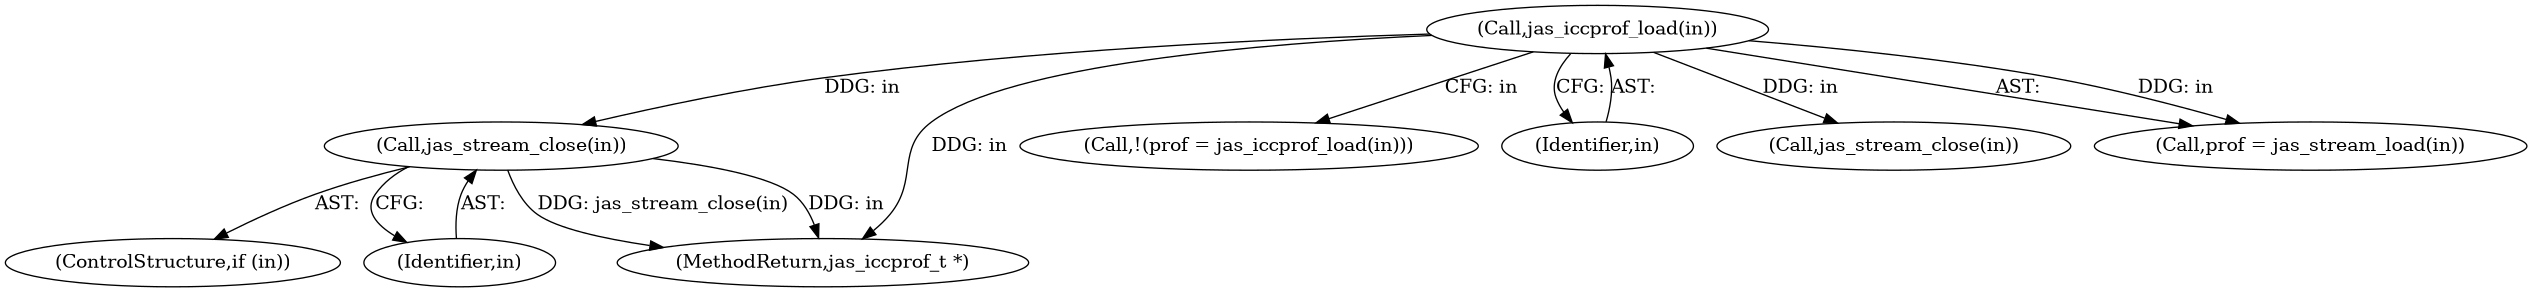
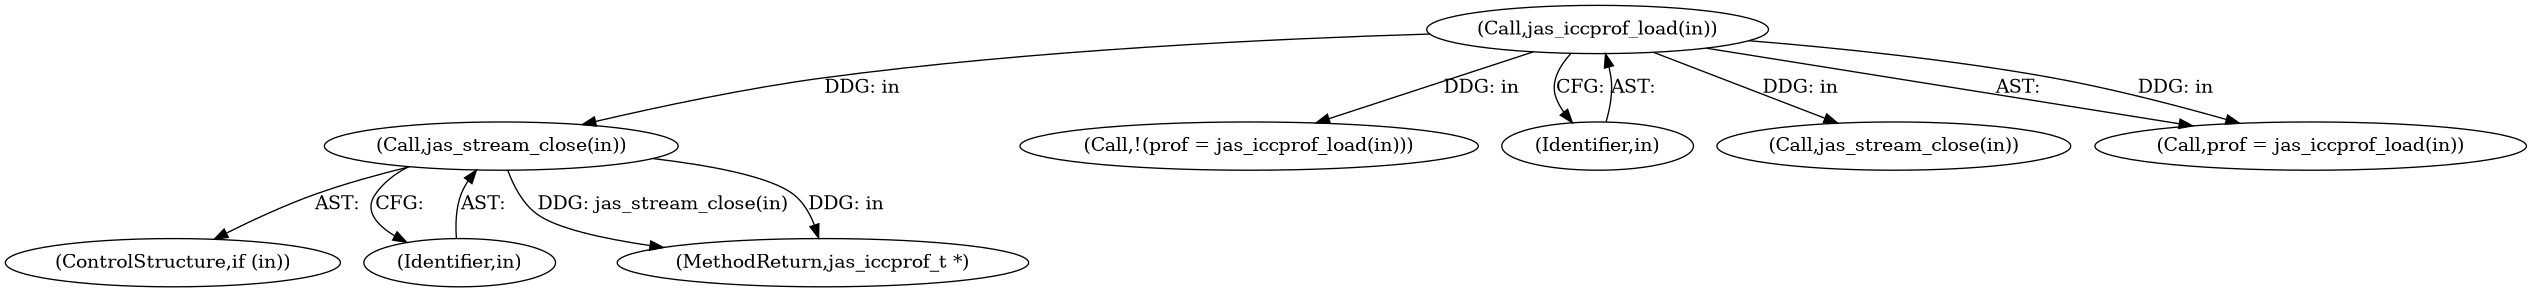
(1114, 65) -> none
(1482, 88) -> (1482, 88)
(2311, 146) -> (2311, 146)
